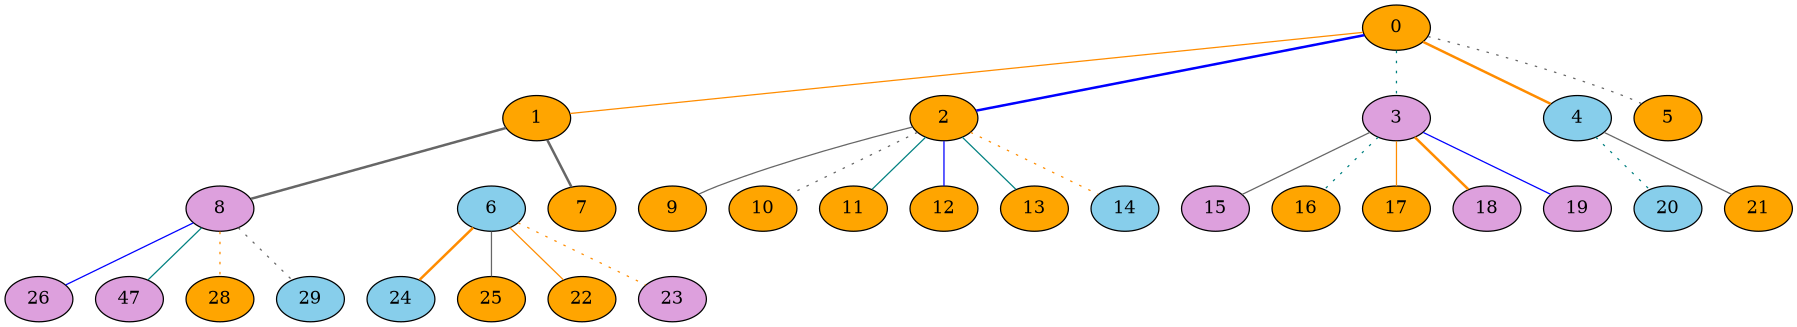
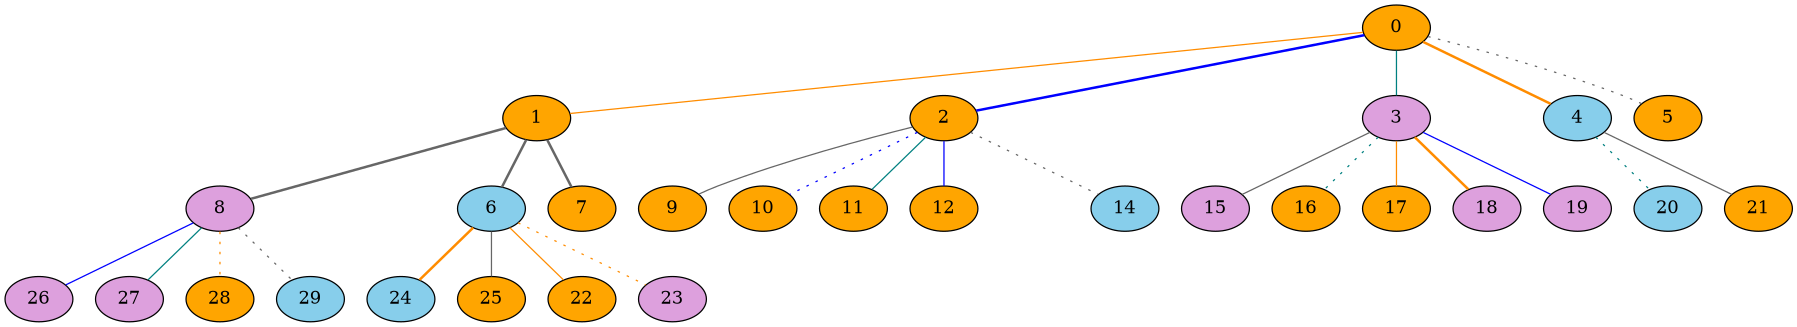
(1396, 73) -> (1396, 73)
none -> (514, 163)
(854, 163) -> (854, 163)
(1034, 163) -> (1034, 163)
(1034, 209) -> none
(129, 299) -> (129, 299)
